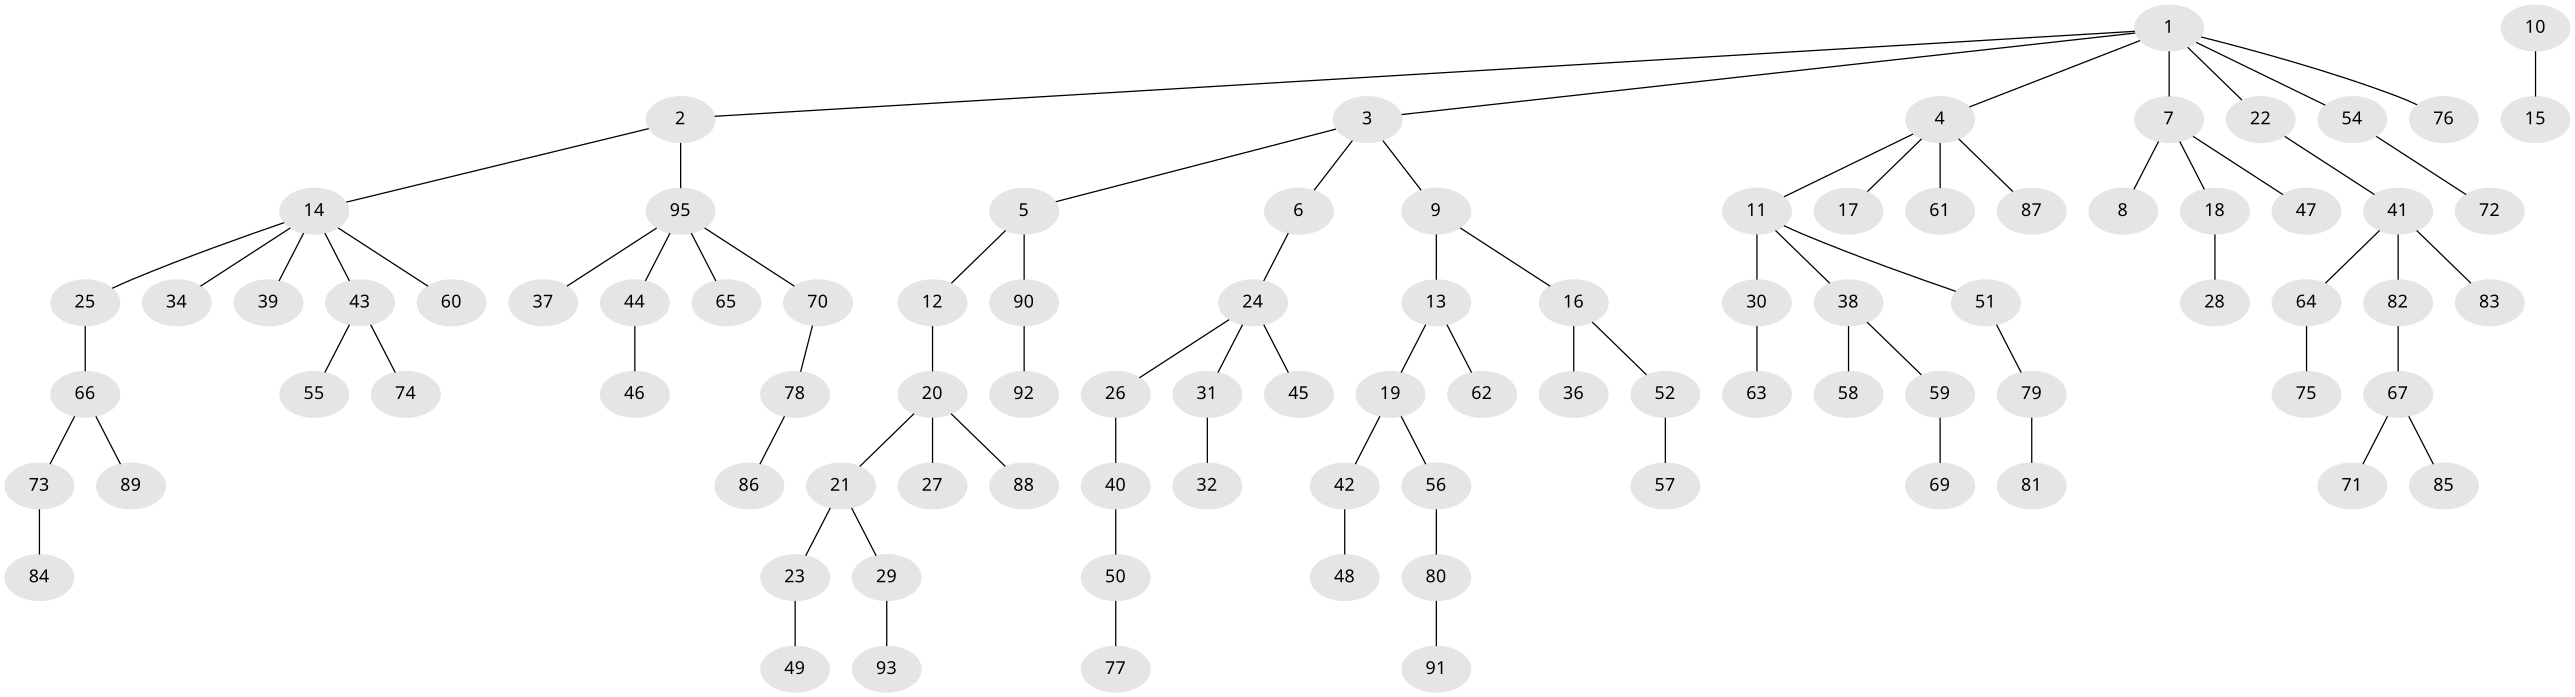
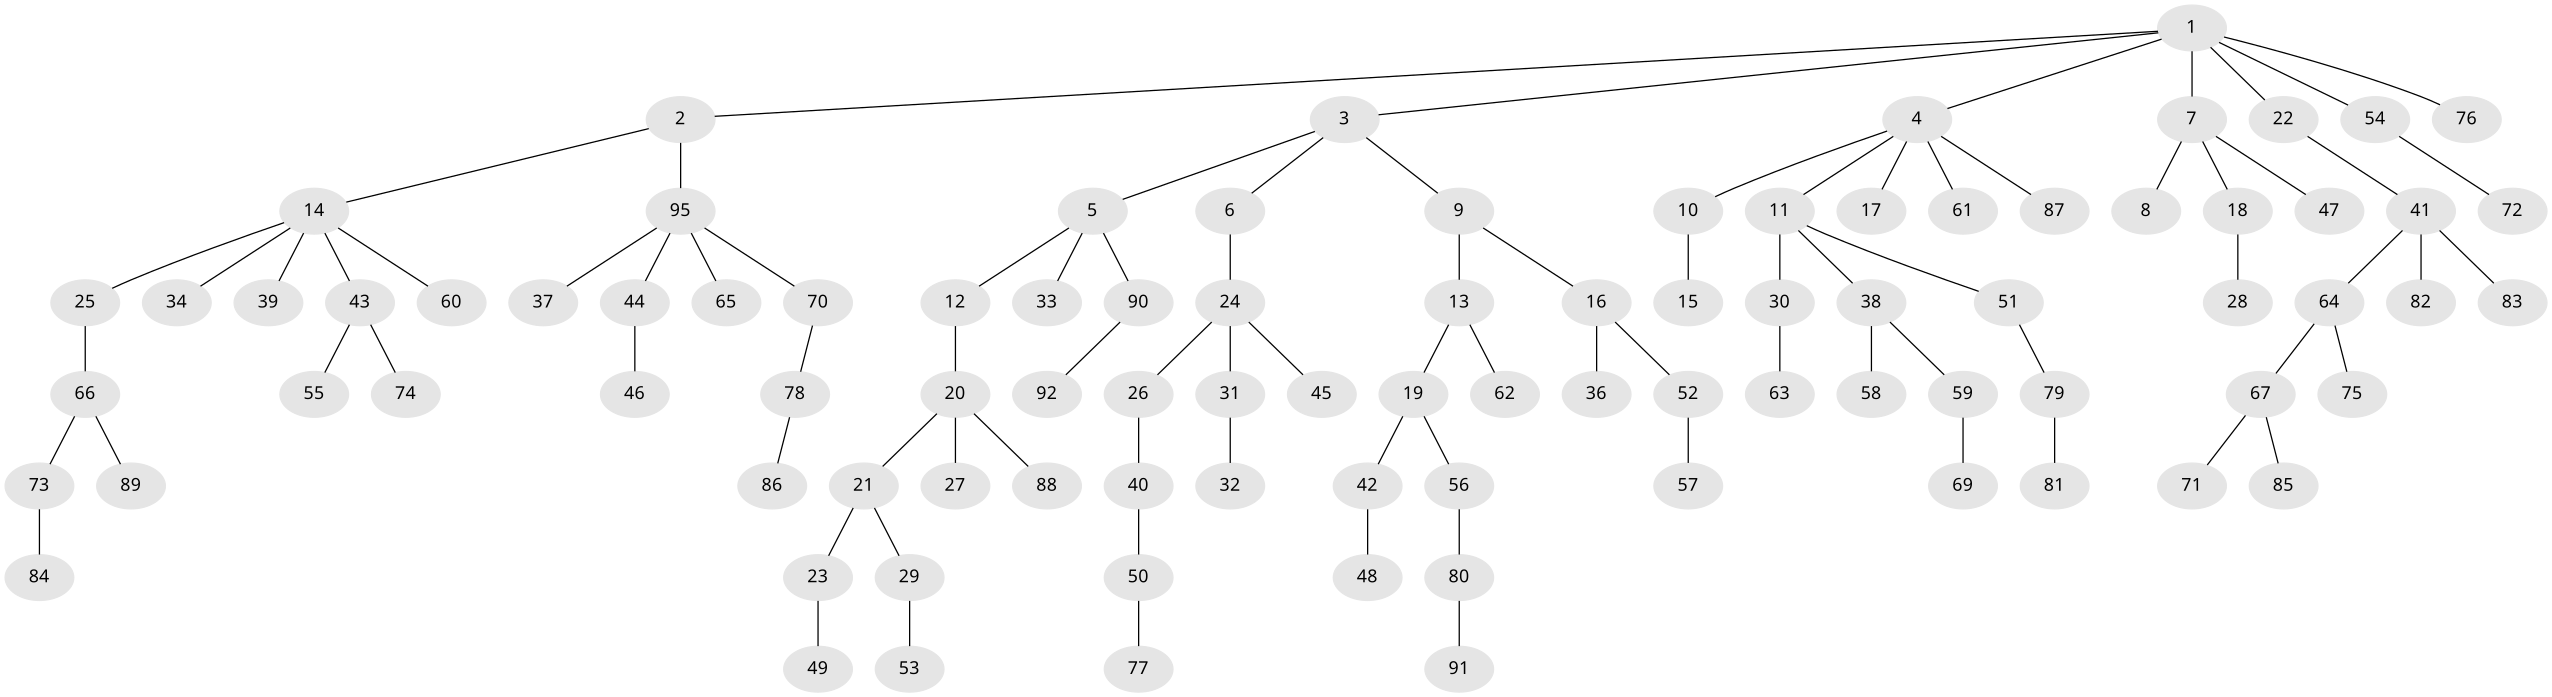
none -> (1800, 162)
none -> (1047, 303)
(2398, 349) -> (2295, 349)
(887, 669) -> (910, 669)
